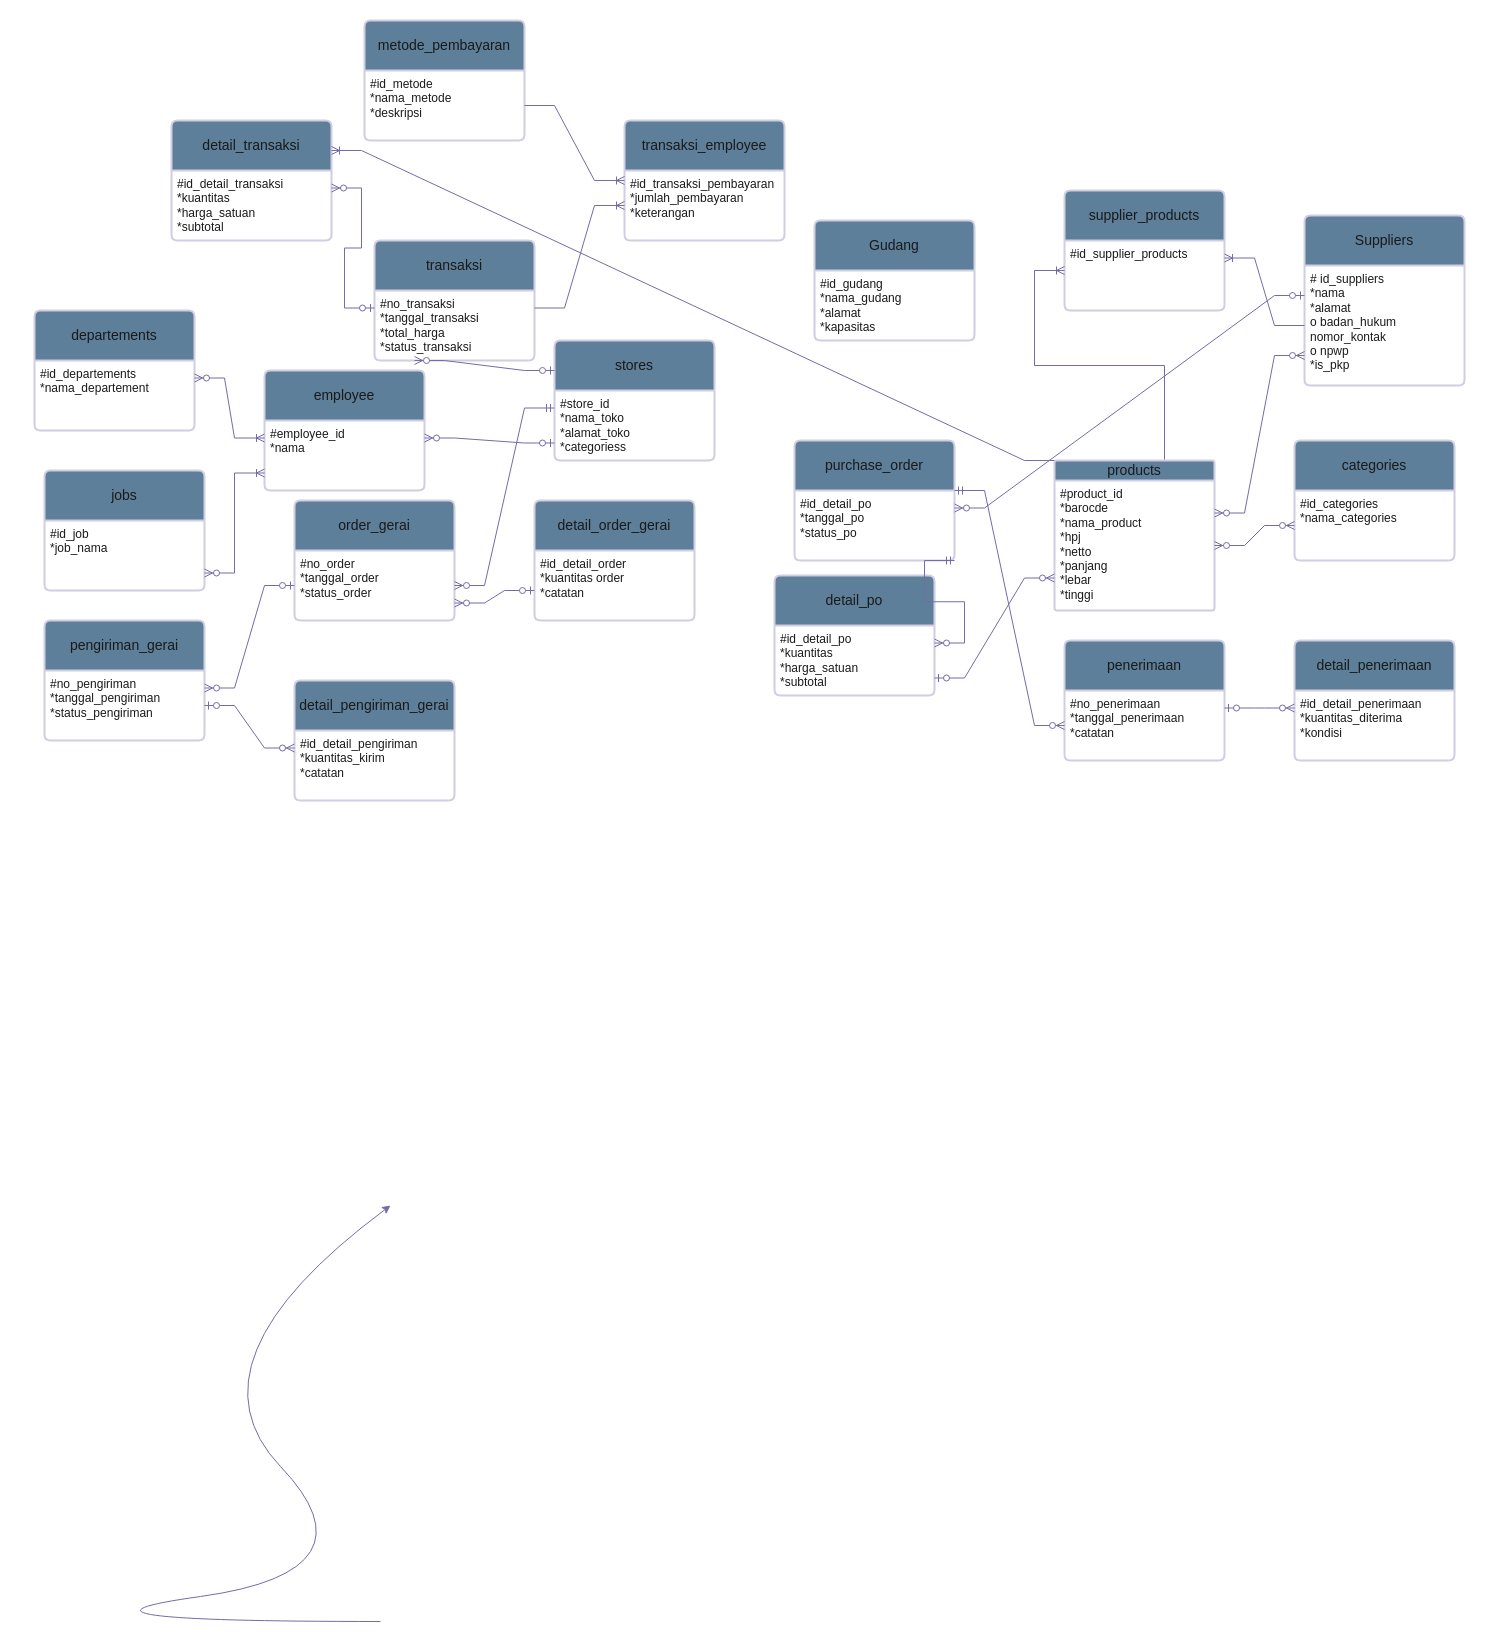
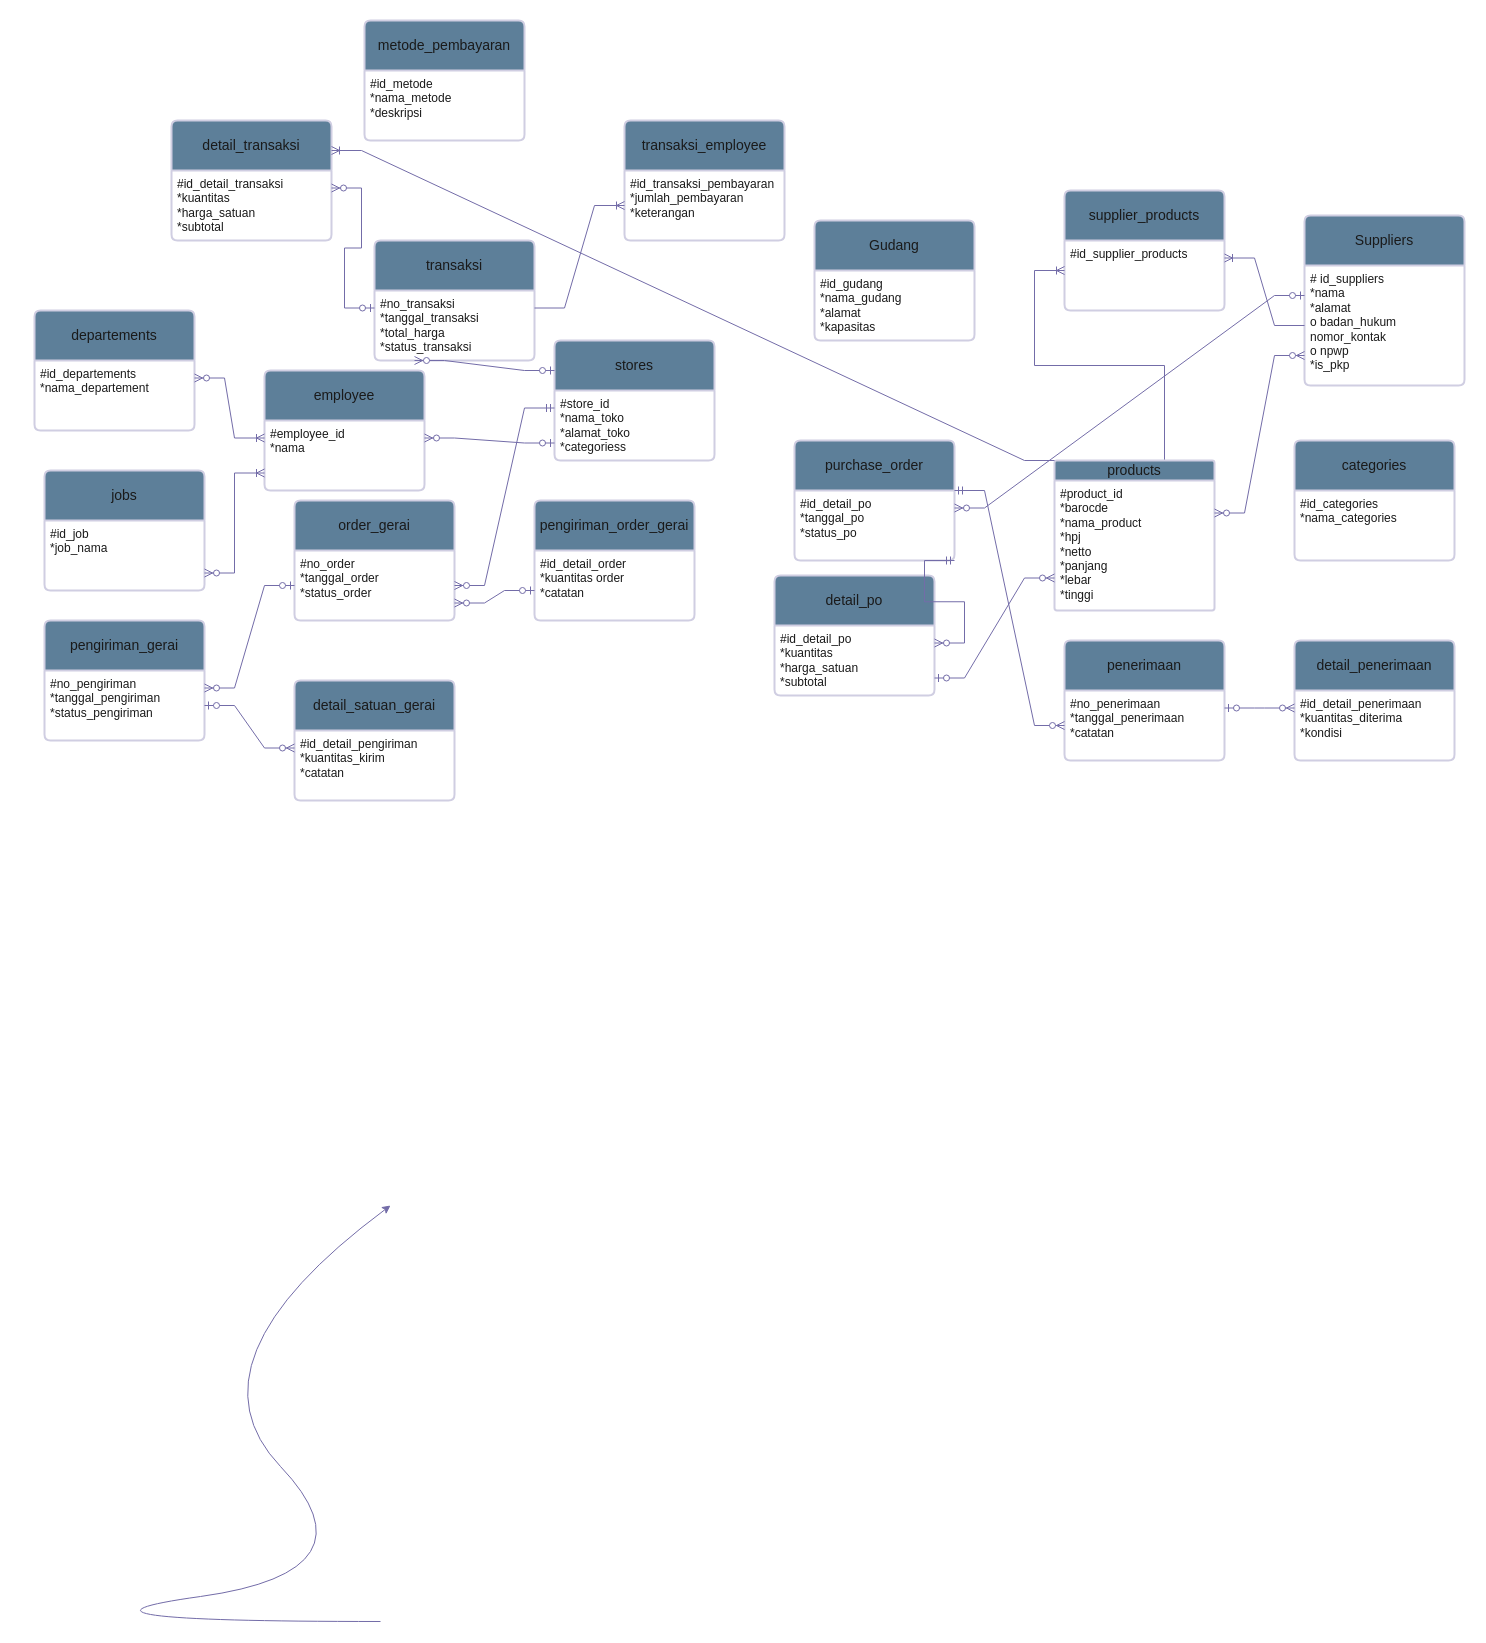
(574, 143) -> none
(615, 526) -> (615, 526)
(1255, 536) -> none
(375, 706) -> (375, 706)
